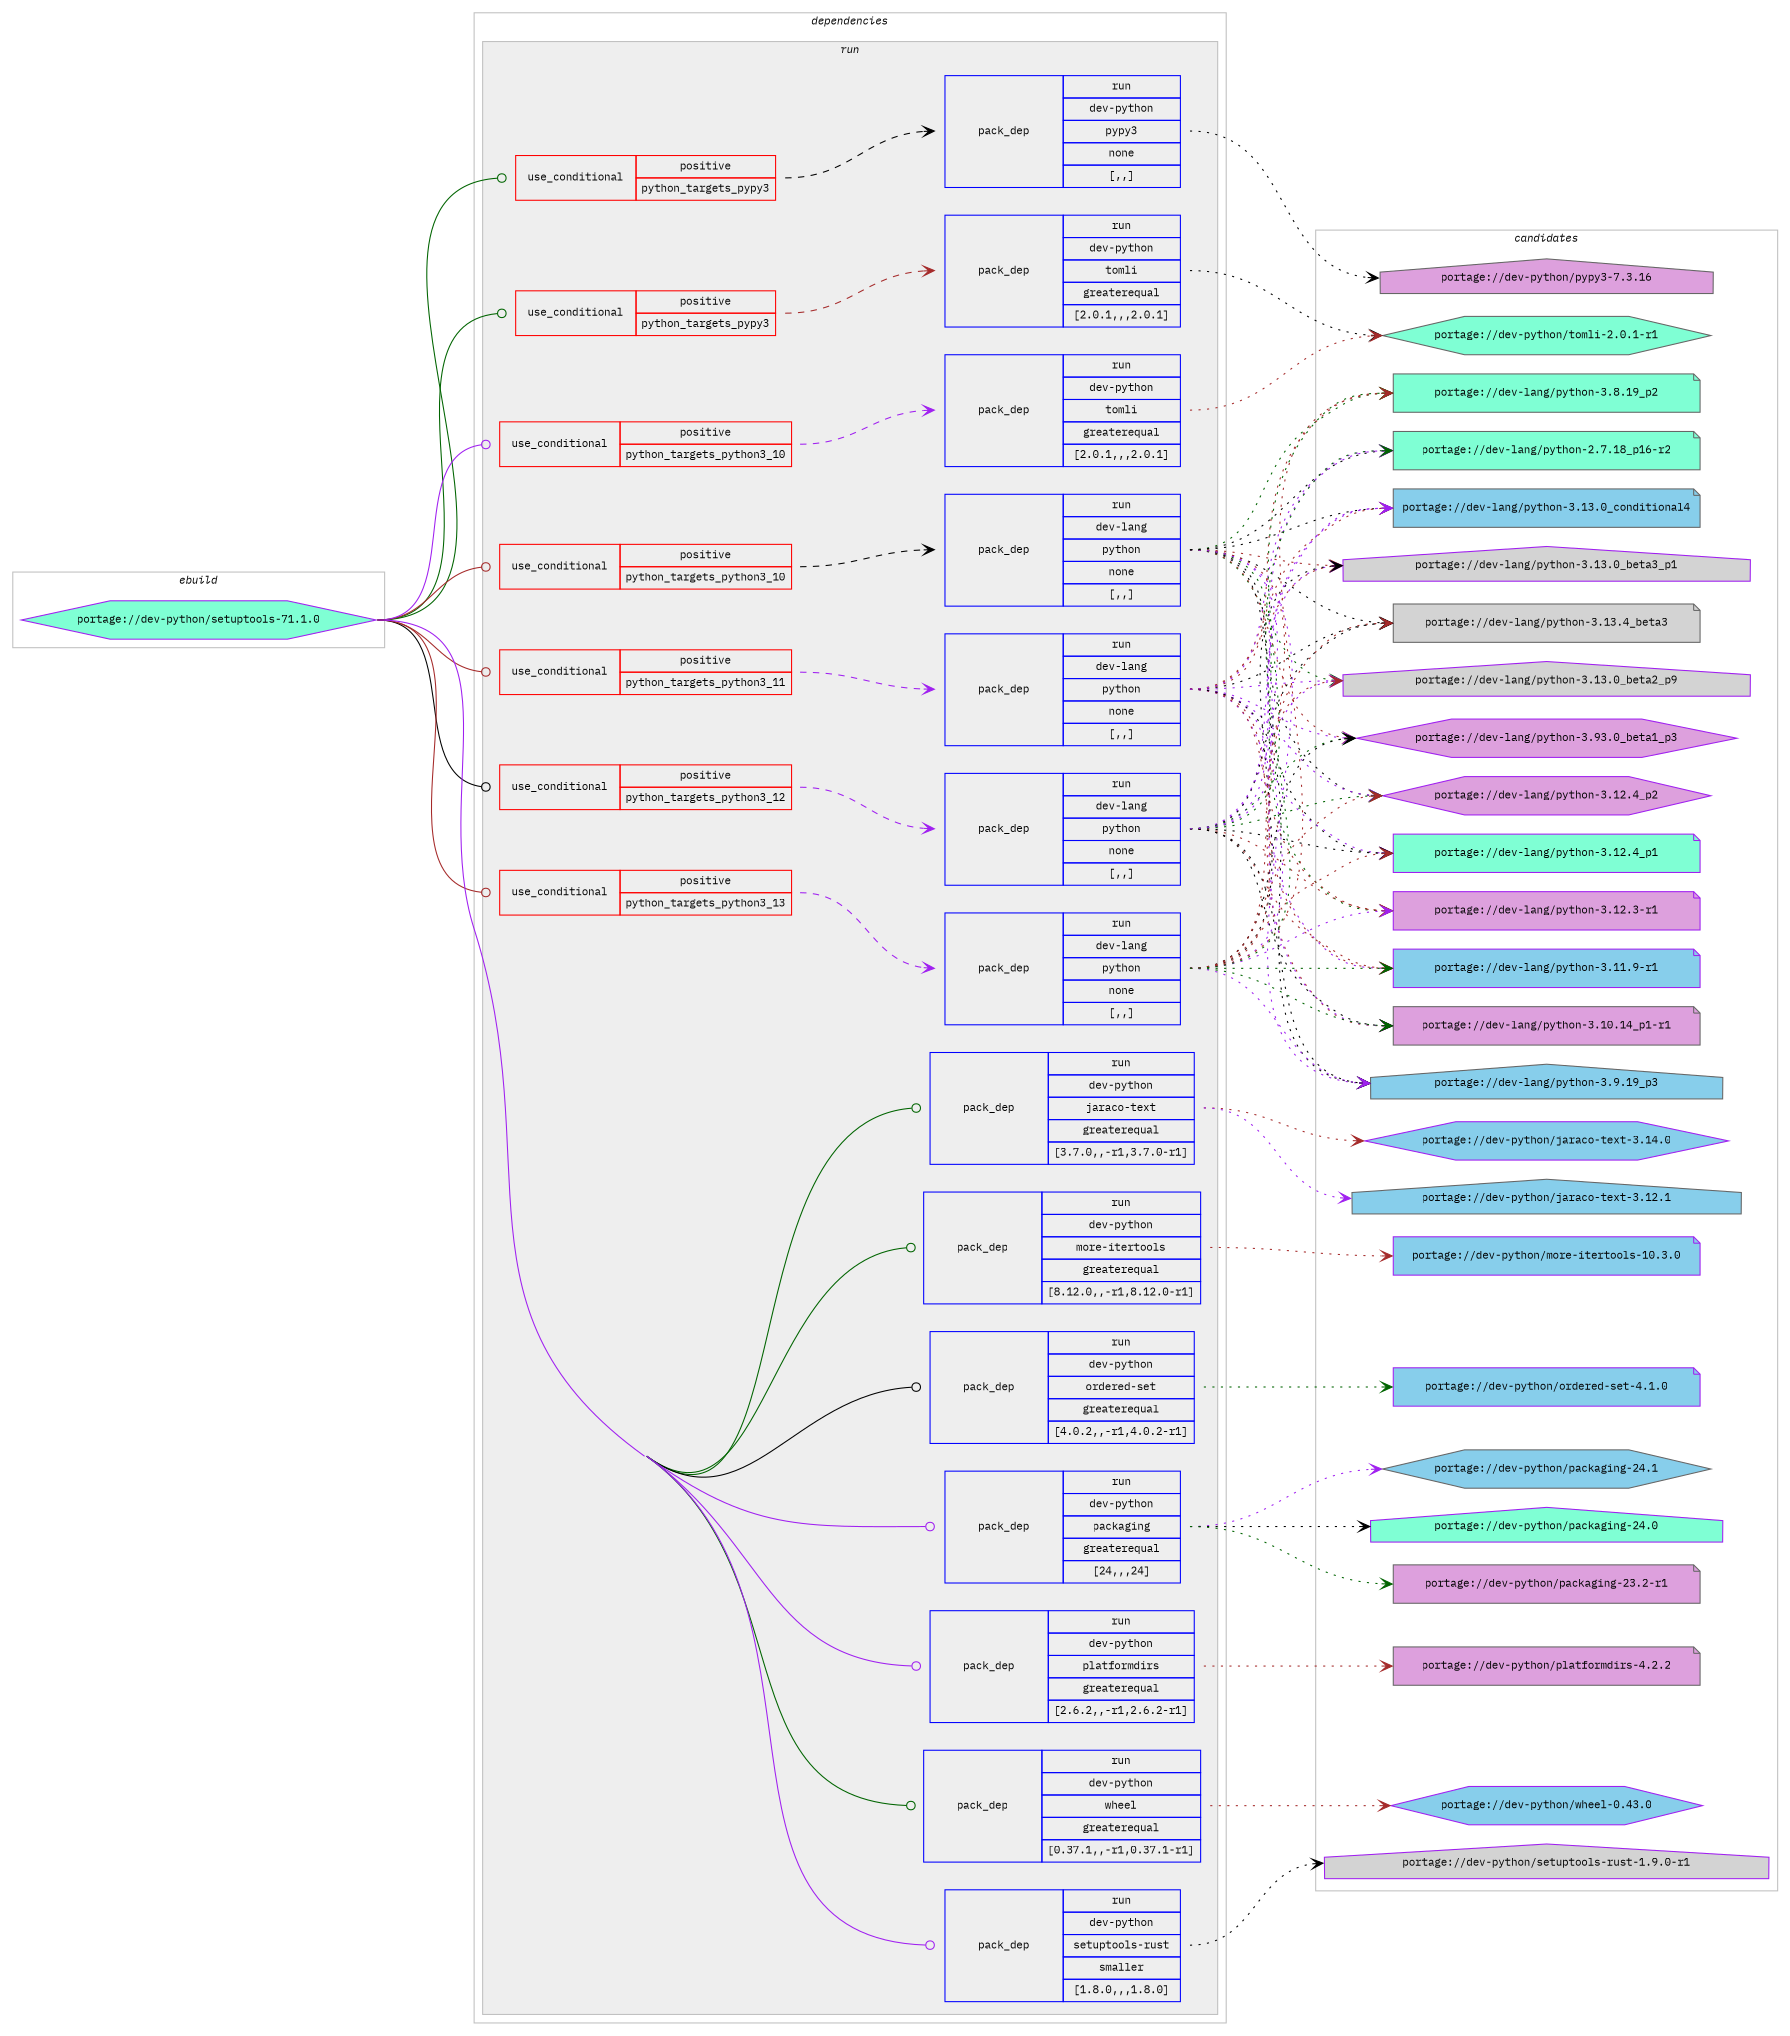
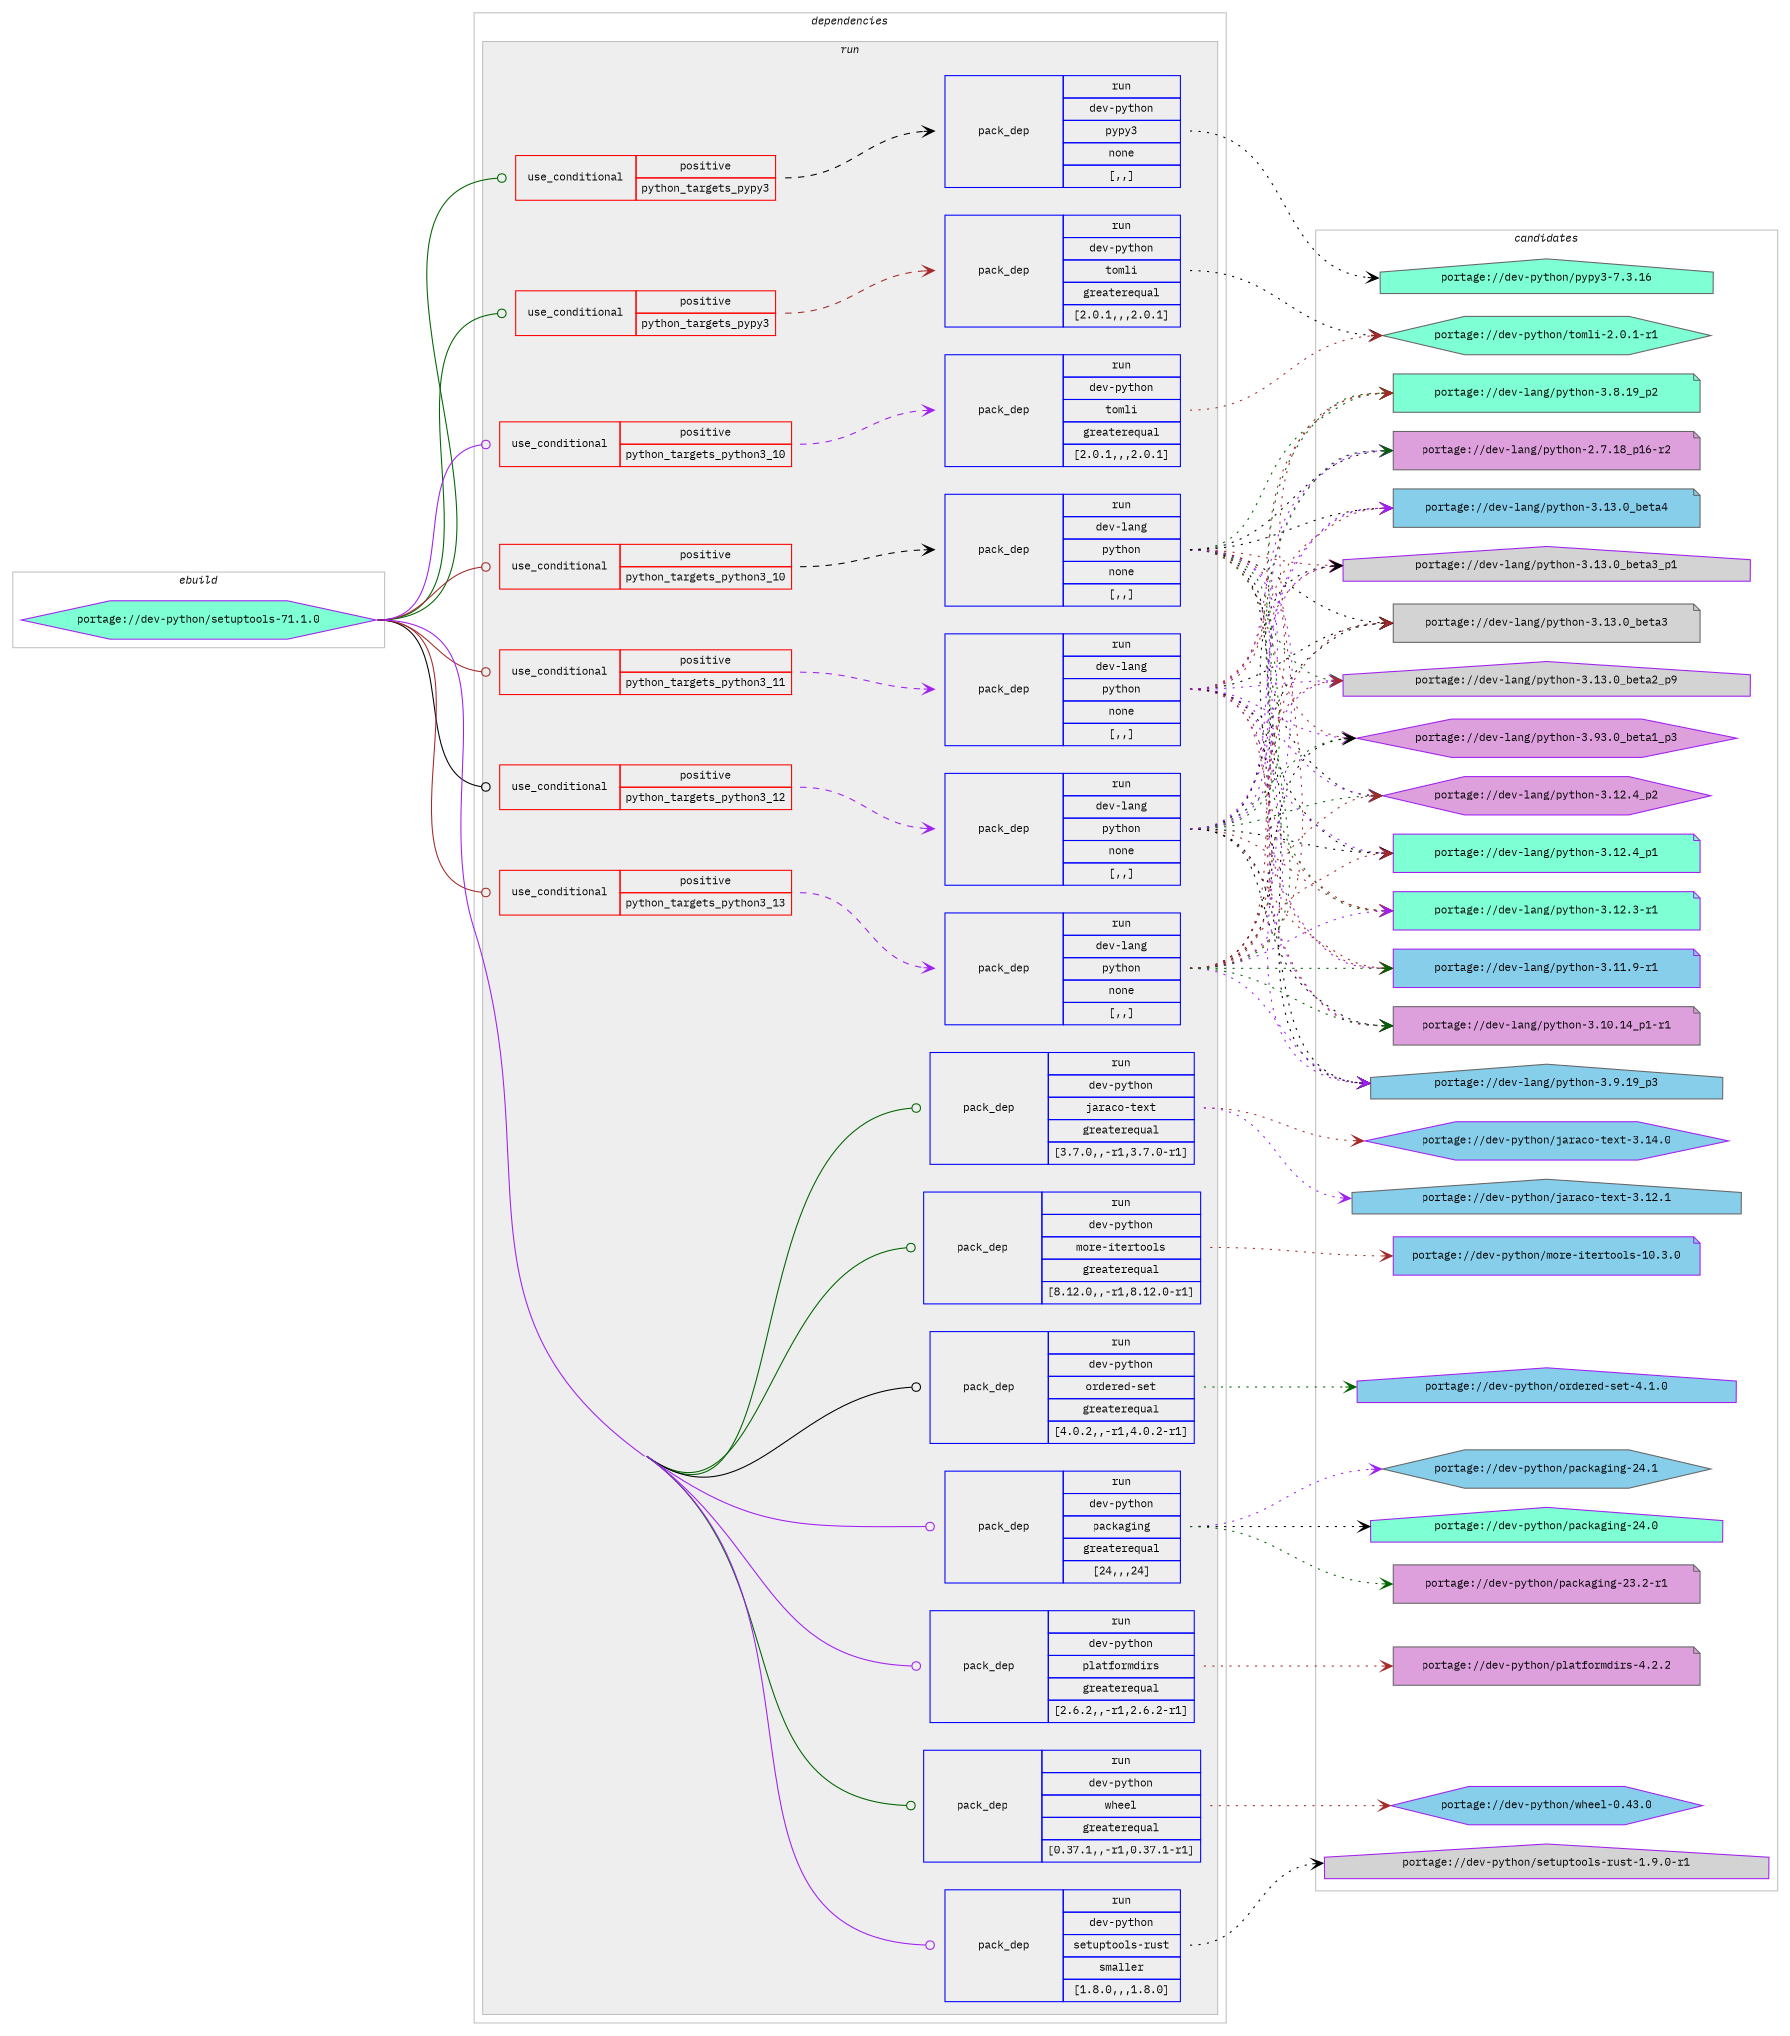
(1547, 278) -> (1547, 278)
(1547, 451) -> (1547, 451)
(1547, 508) -> (1547, 508)
(1547, 623) -> (1547, 623)
(1547, 911) -> (1547, 911)
(1547, 1387) -> (1547, 1387)
